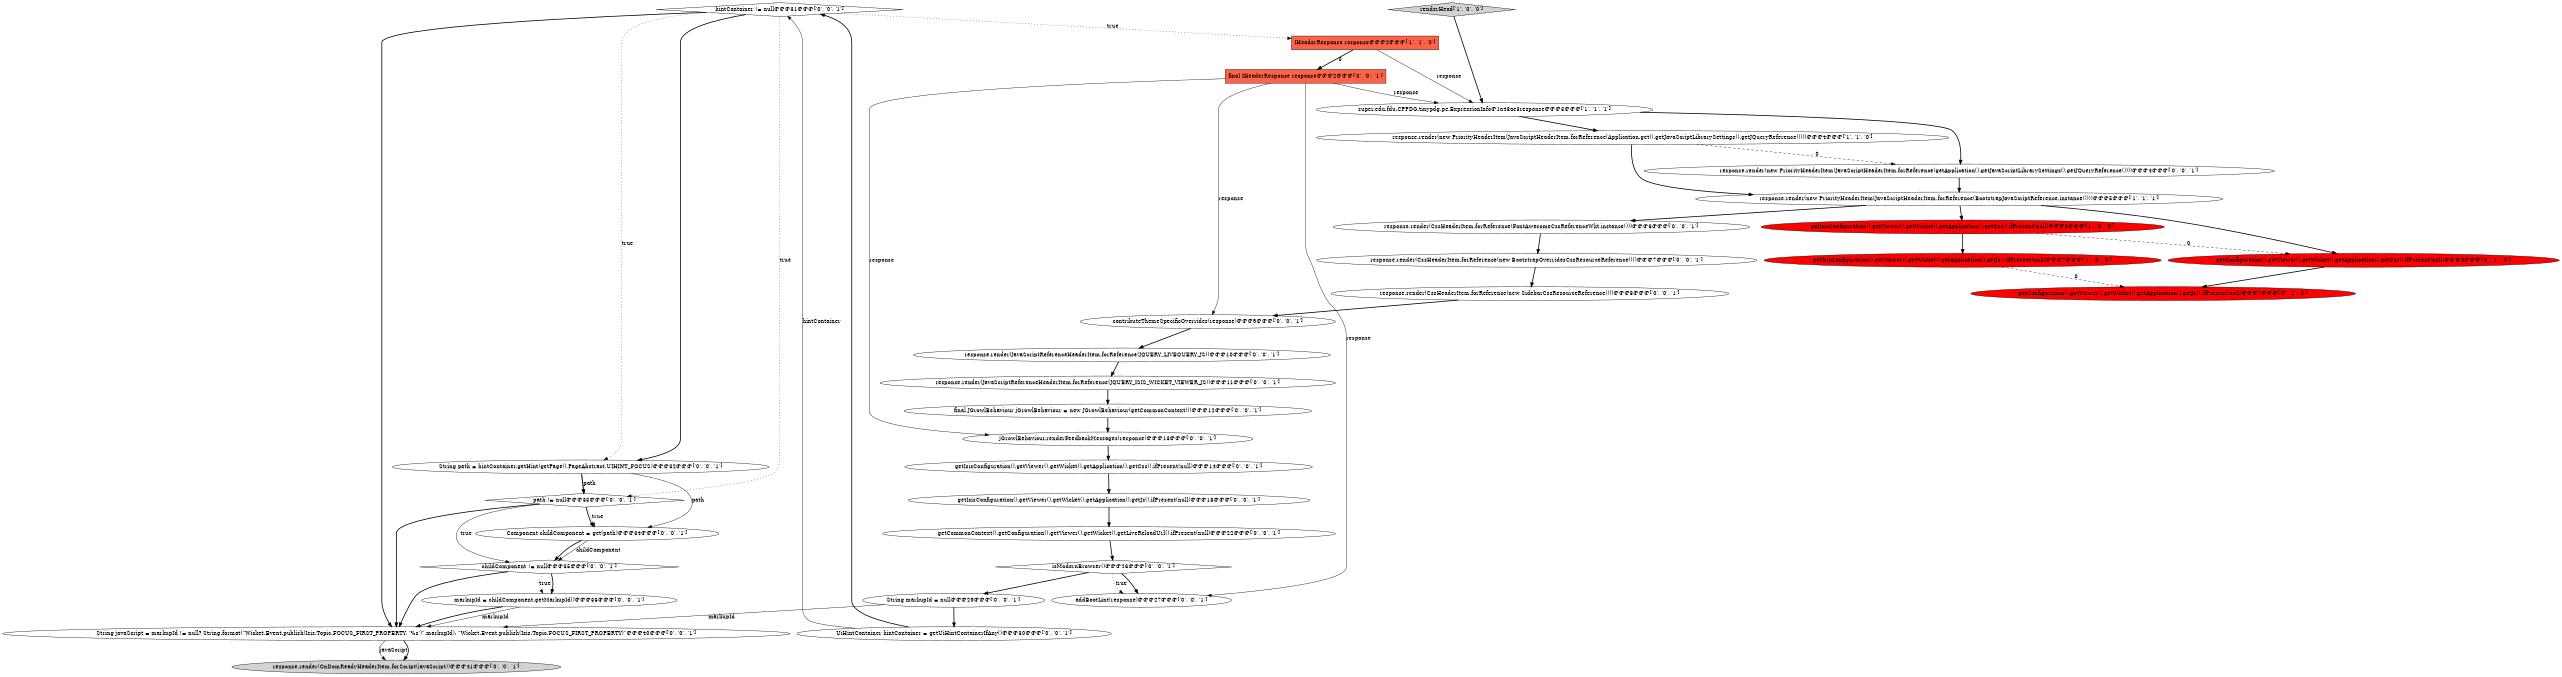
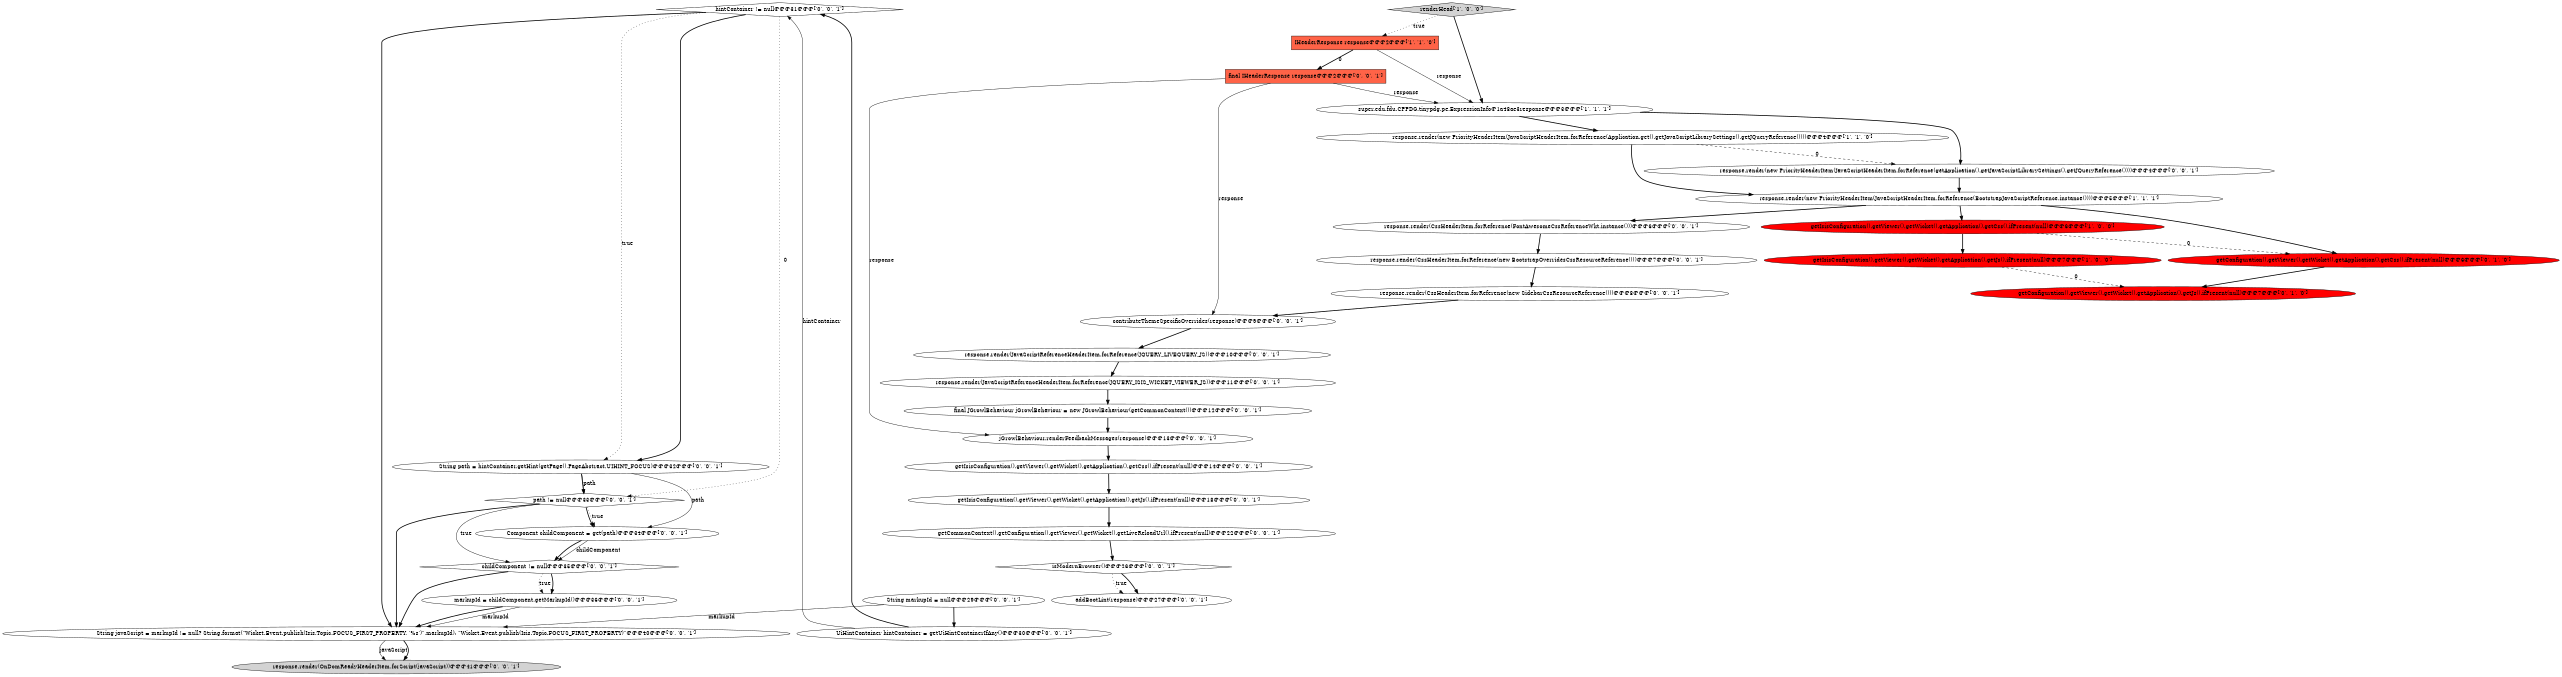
(1063, 26) -> (1412, 25)
(786, 260) -> (786, 260)
(1346, 390) -> none
(1038, 583) -> none
